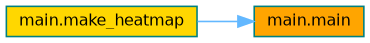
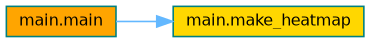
(218, 21) -> (136, 21)
